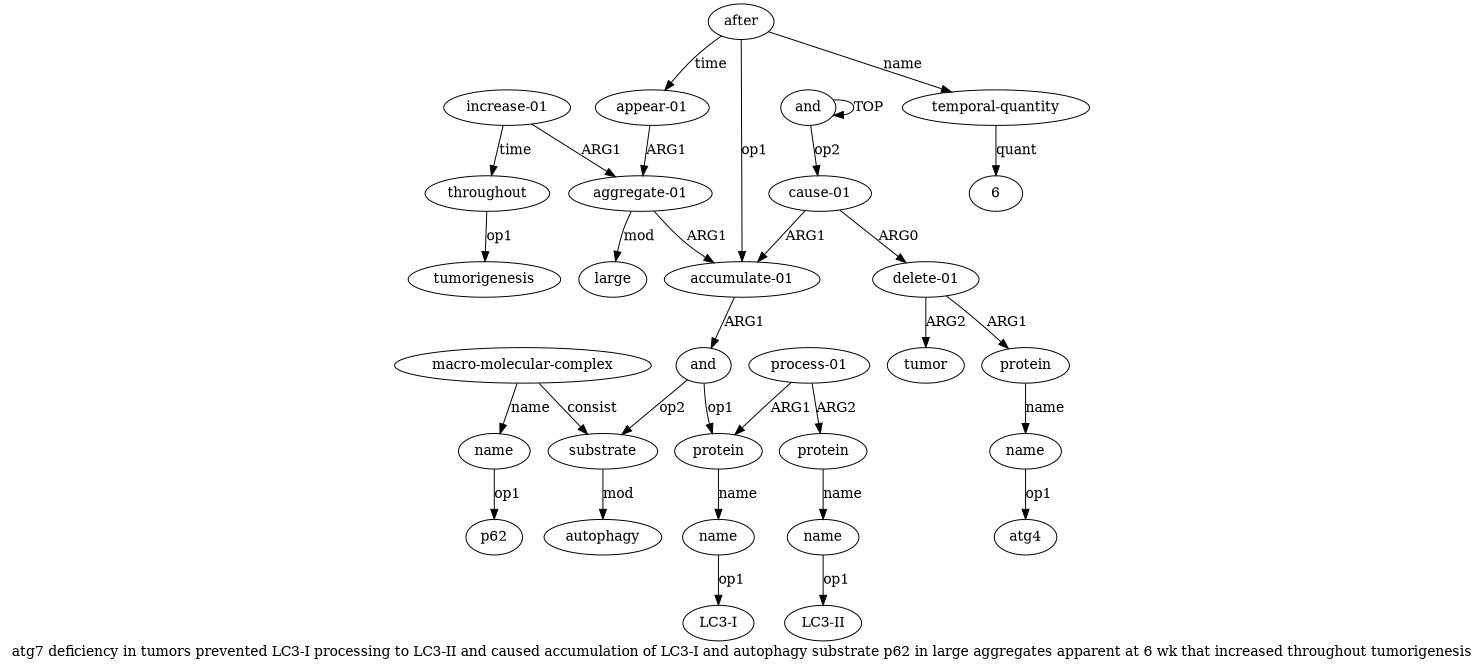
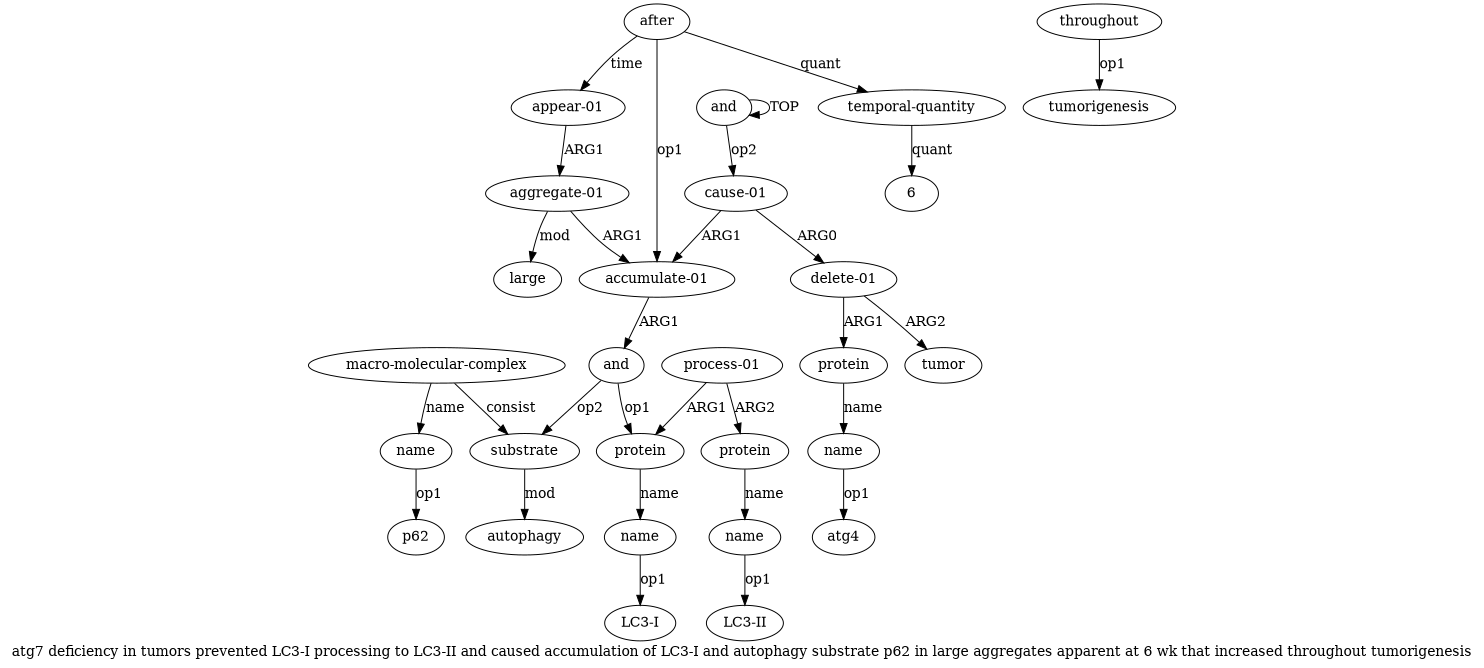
(903, 65) -> (821, 65)
(507, 108) -> none
